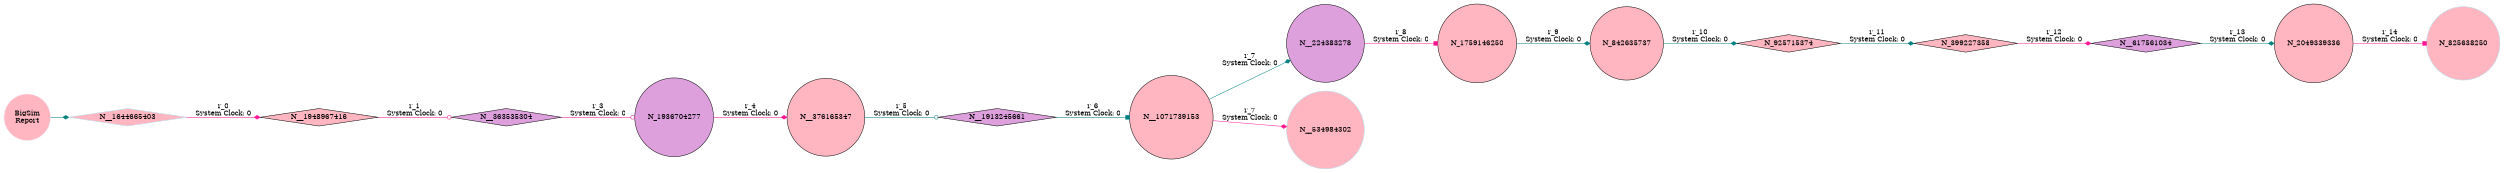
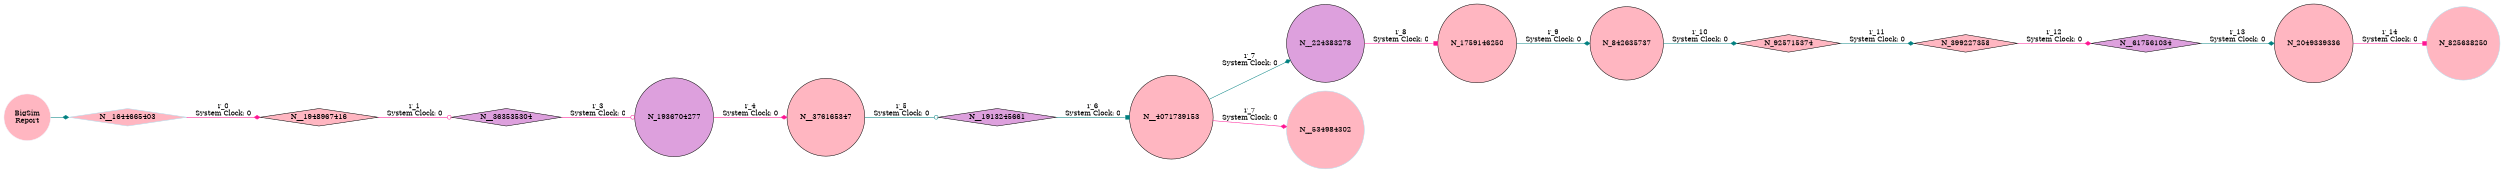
(1171, 117) -> (1171, 117)
